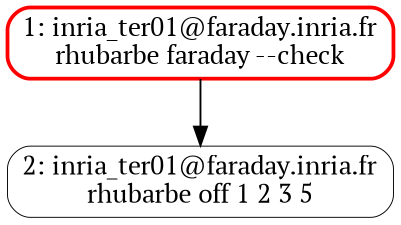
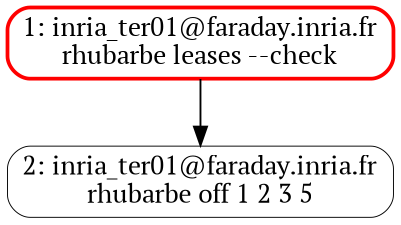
(200, 43) -> (200, 43)
